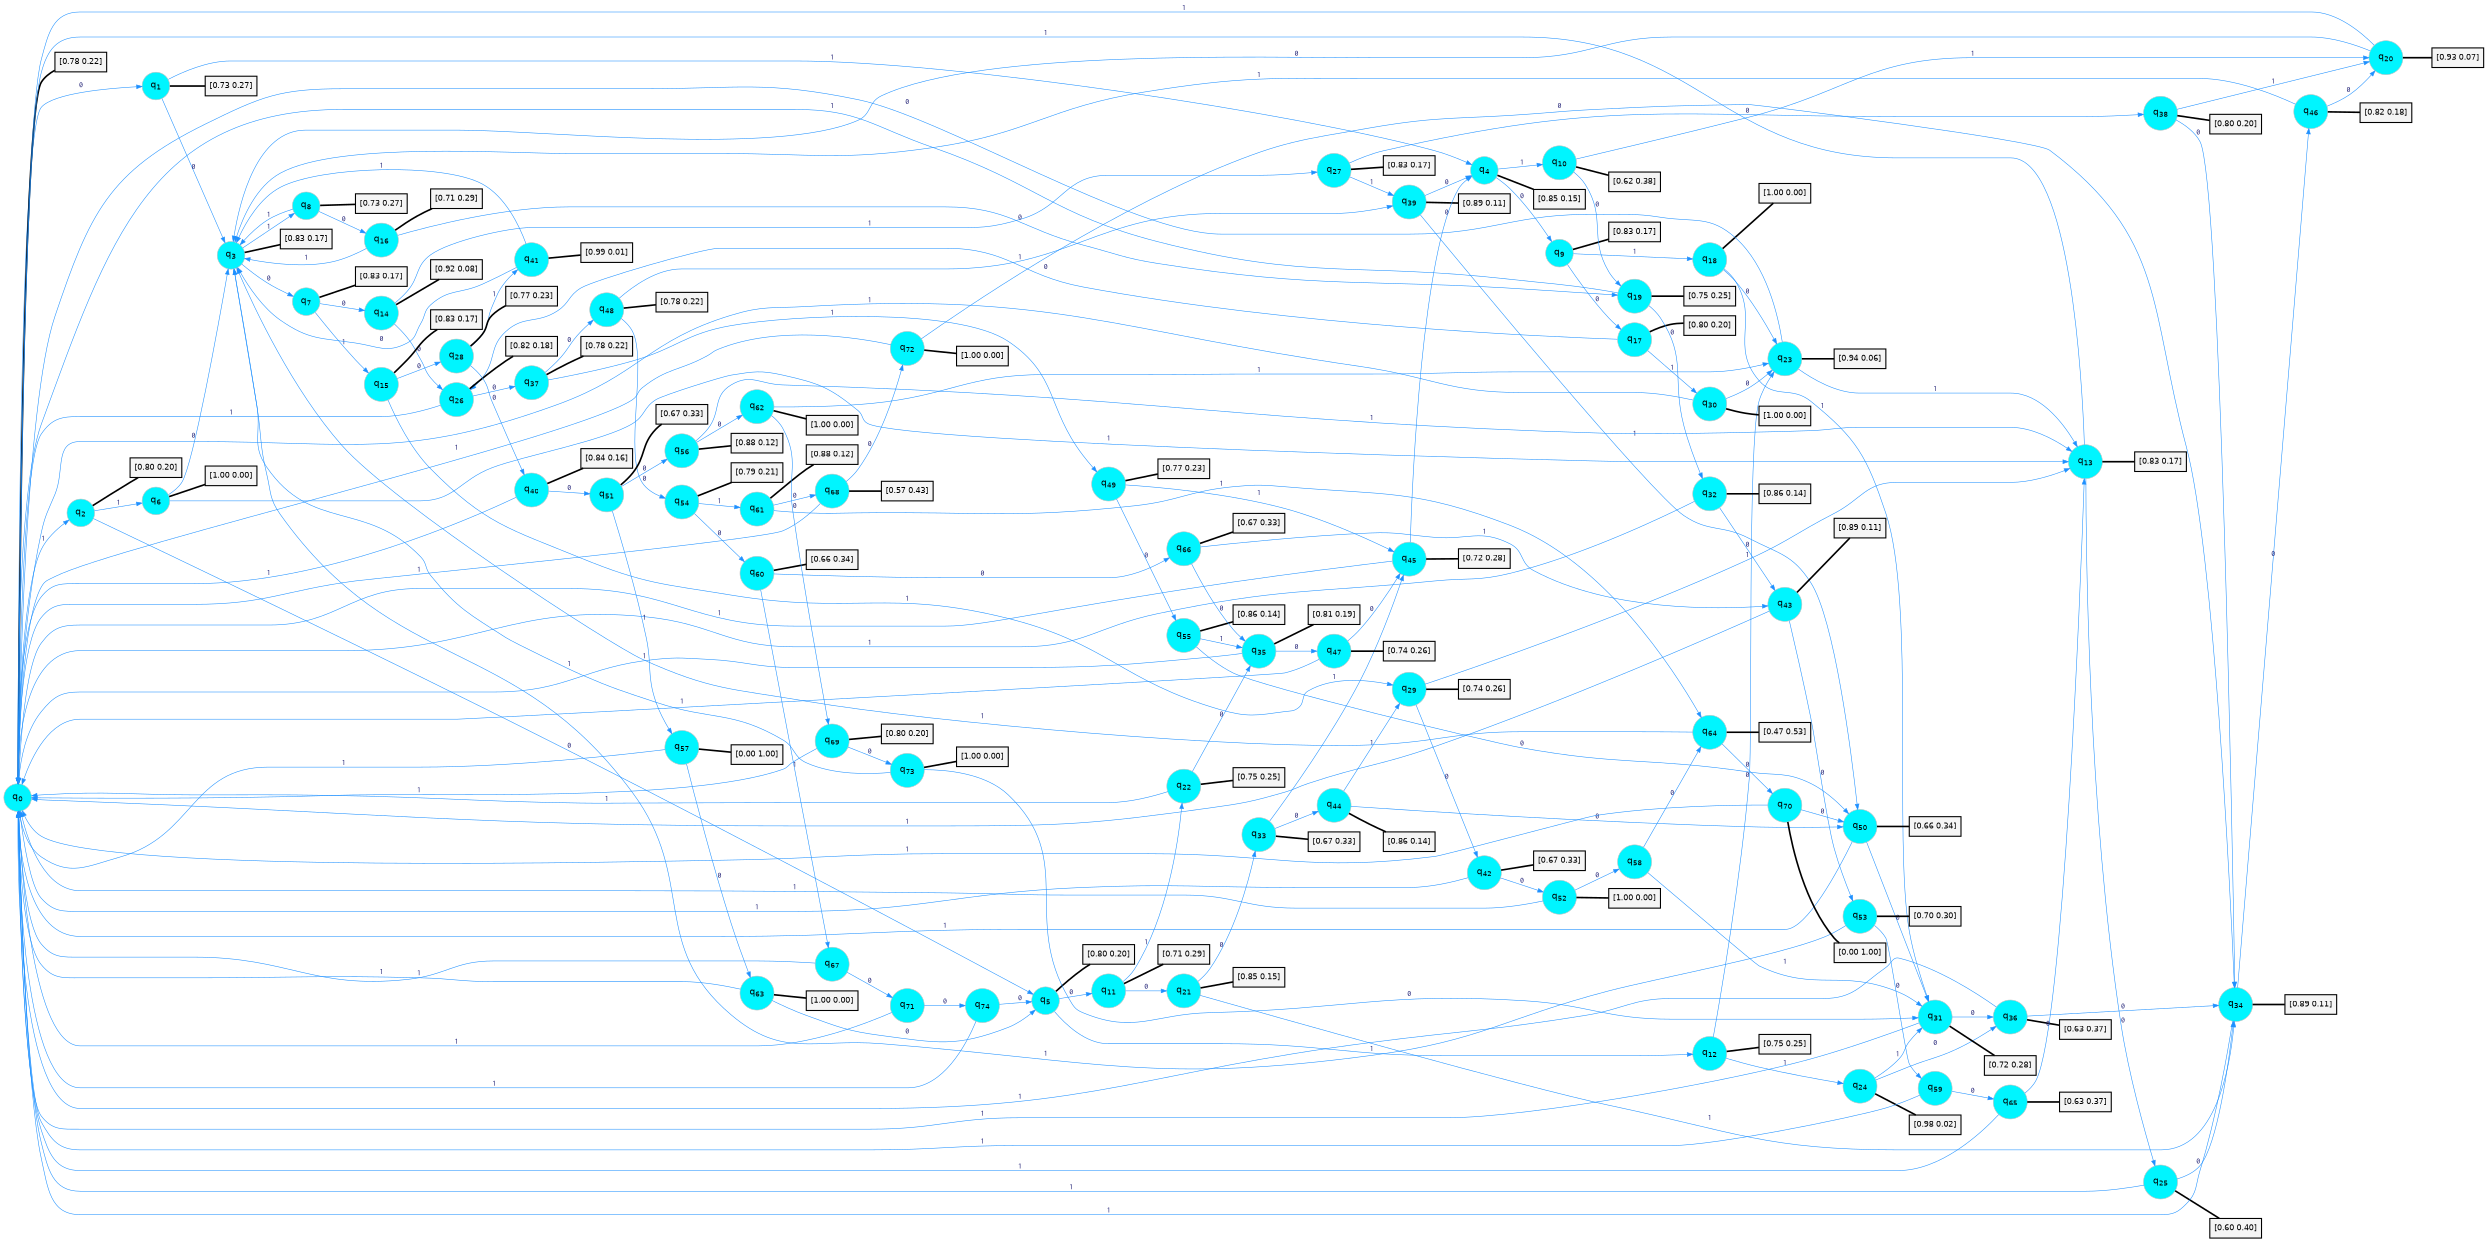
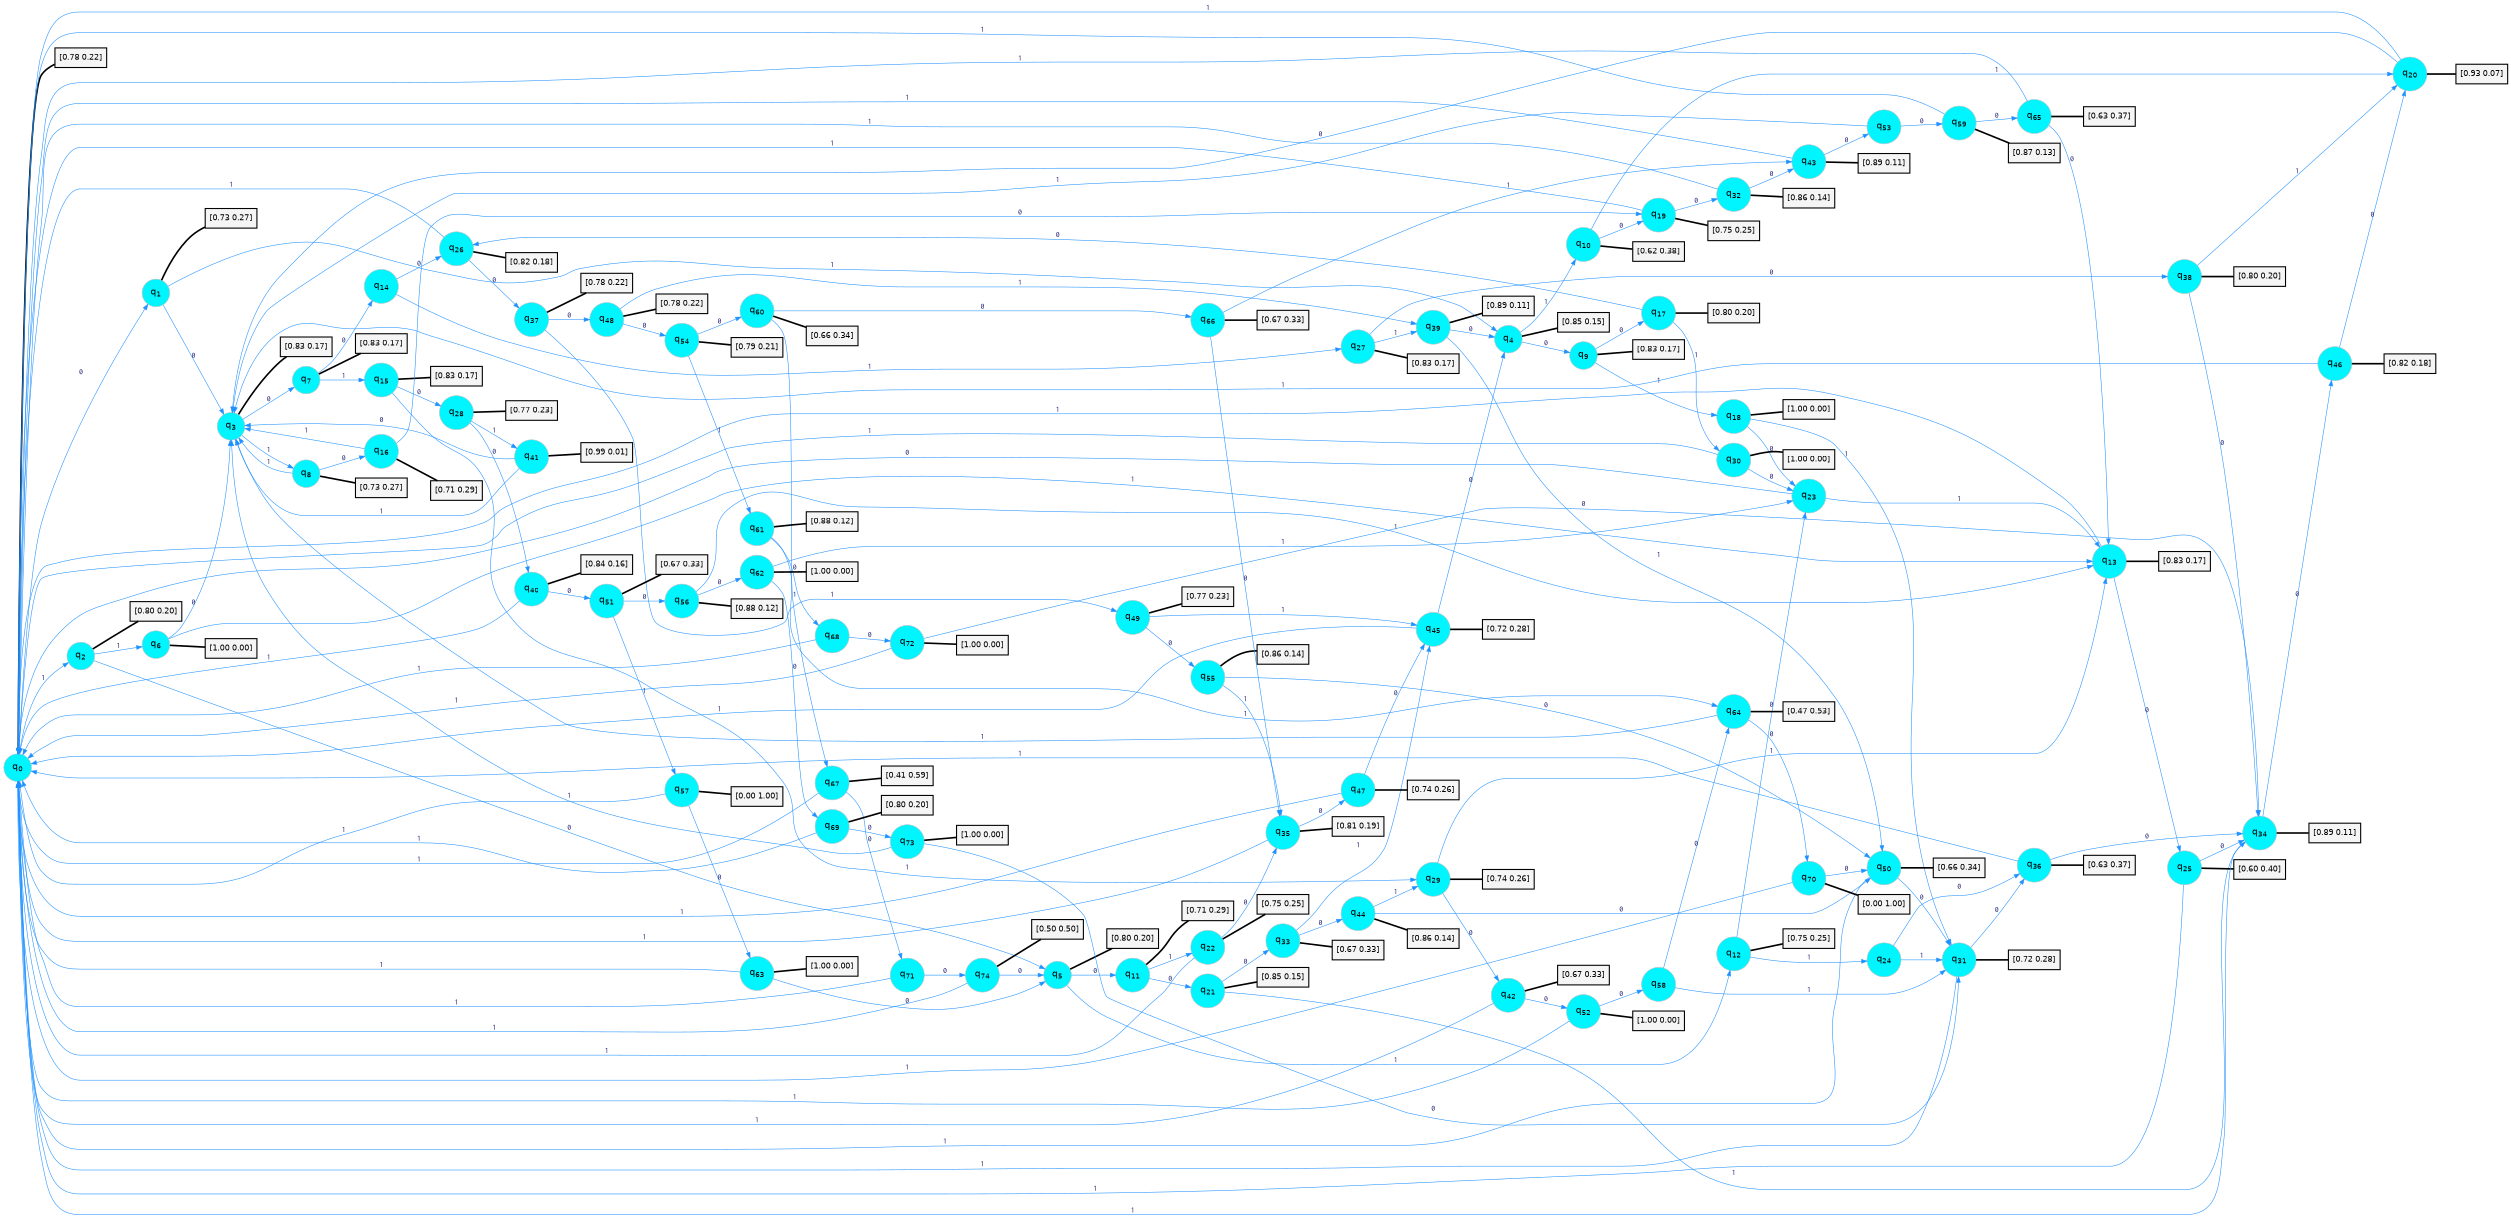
none -> (2034, 153)
(456, 270) -> none
(1860, 359) -> none
(907, 491) -> none
none -> (907, 776)
(1935, 916) -> none
none -> (1058, 929)
(1935, 1125) -> none
